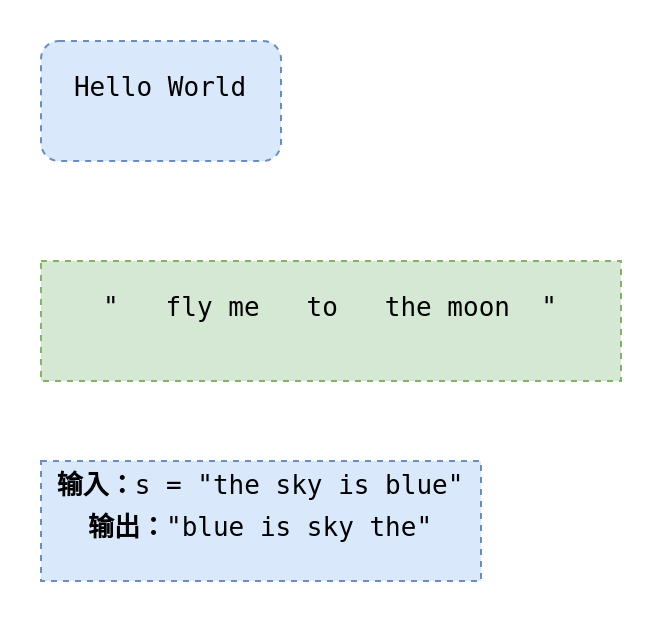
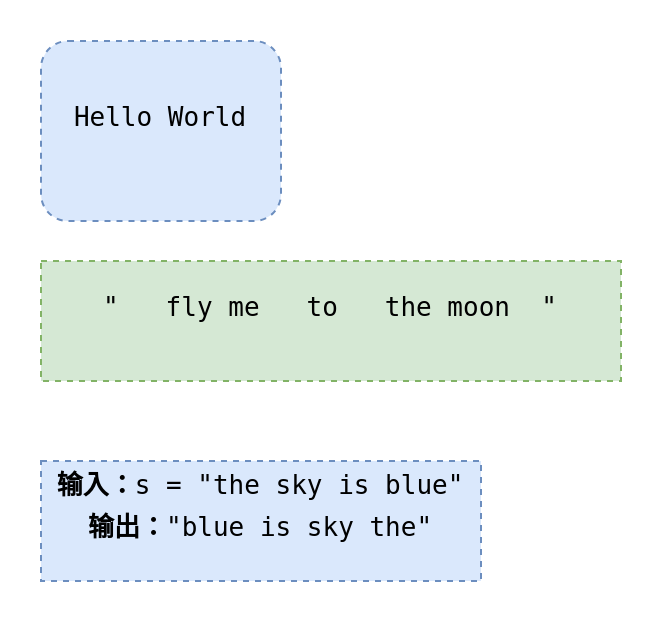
(161, 101) -> (161, 131)
